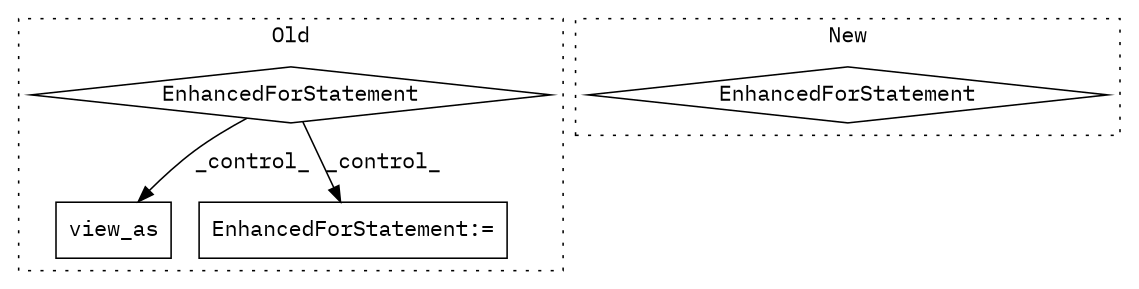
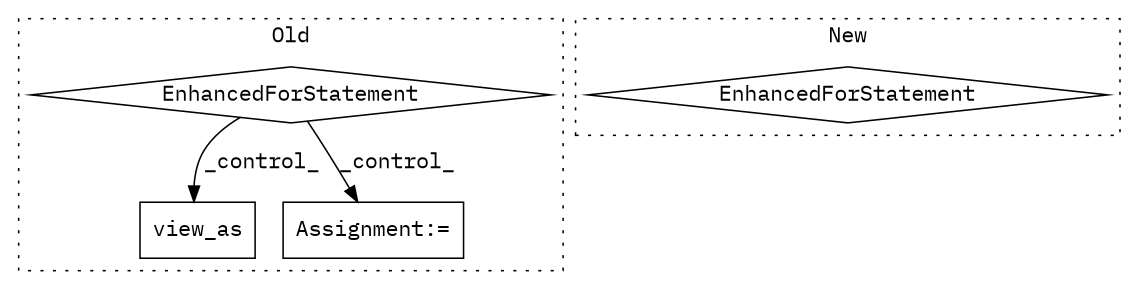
(353, 230) -> (373, 230)
